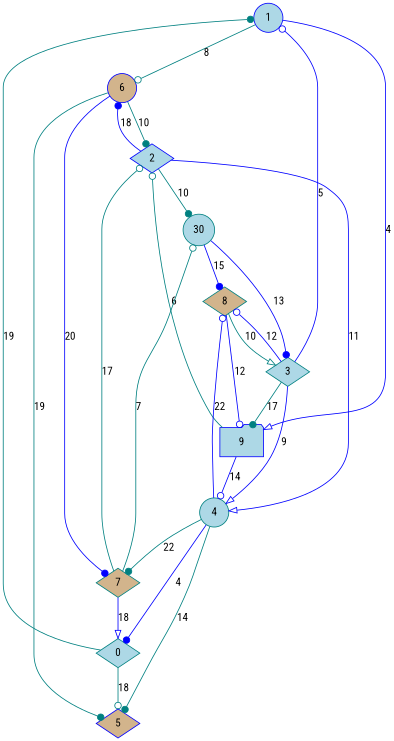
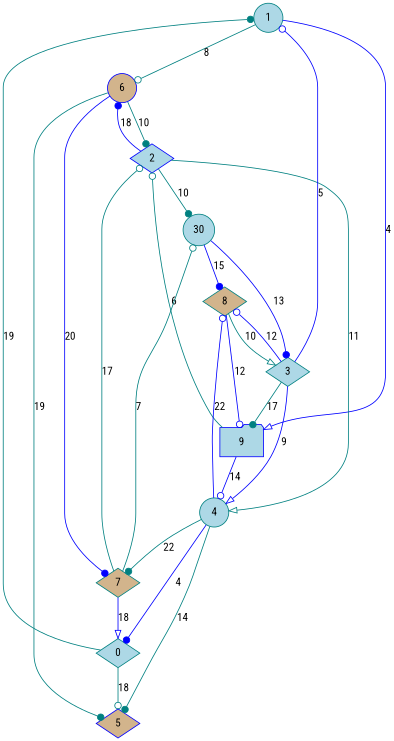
(268, 18) -> (268, 18)
(348, 303) -> (348, 303)
